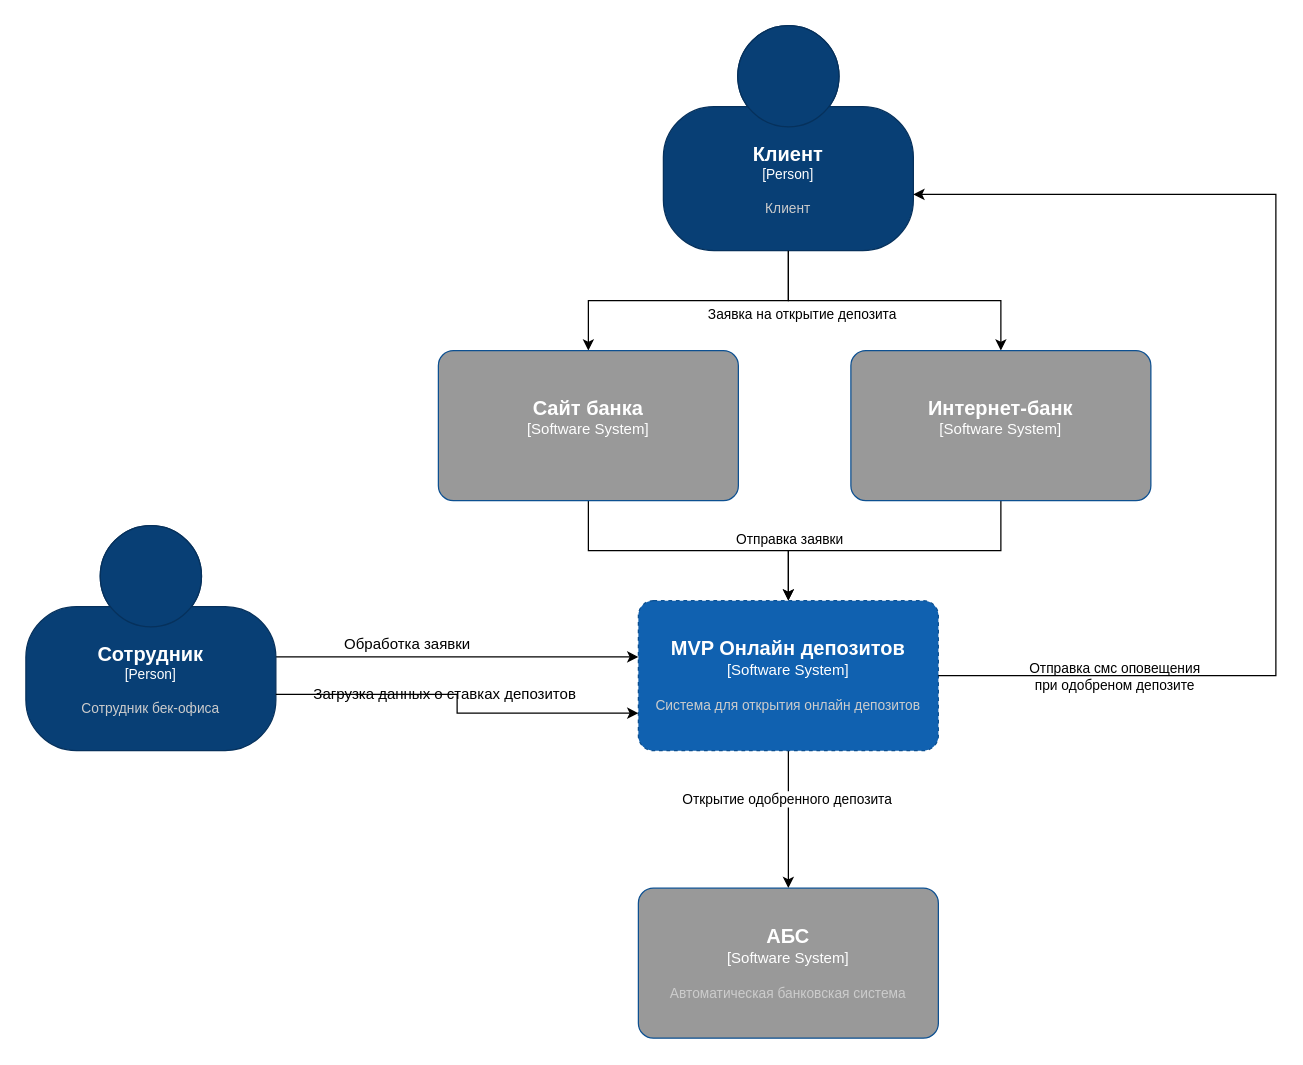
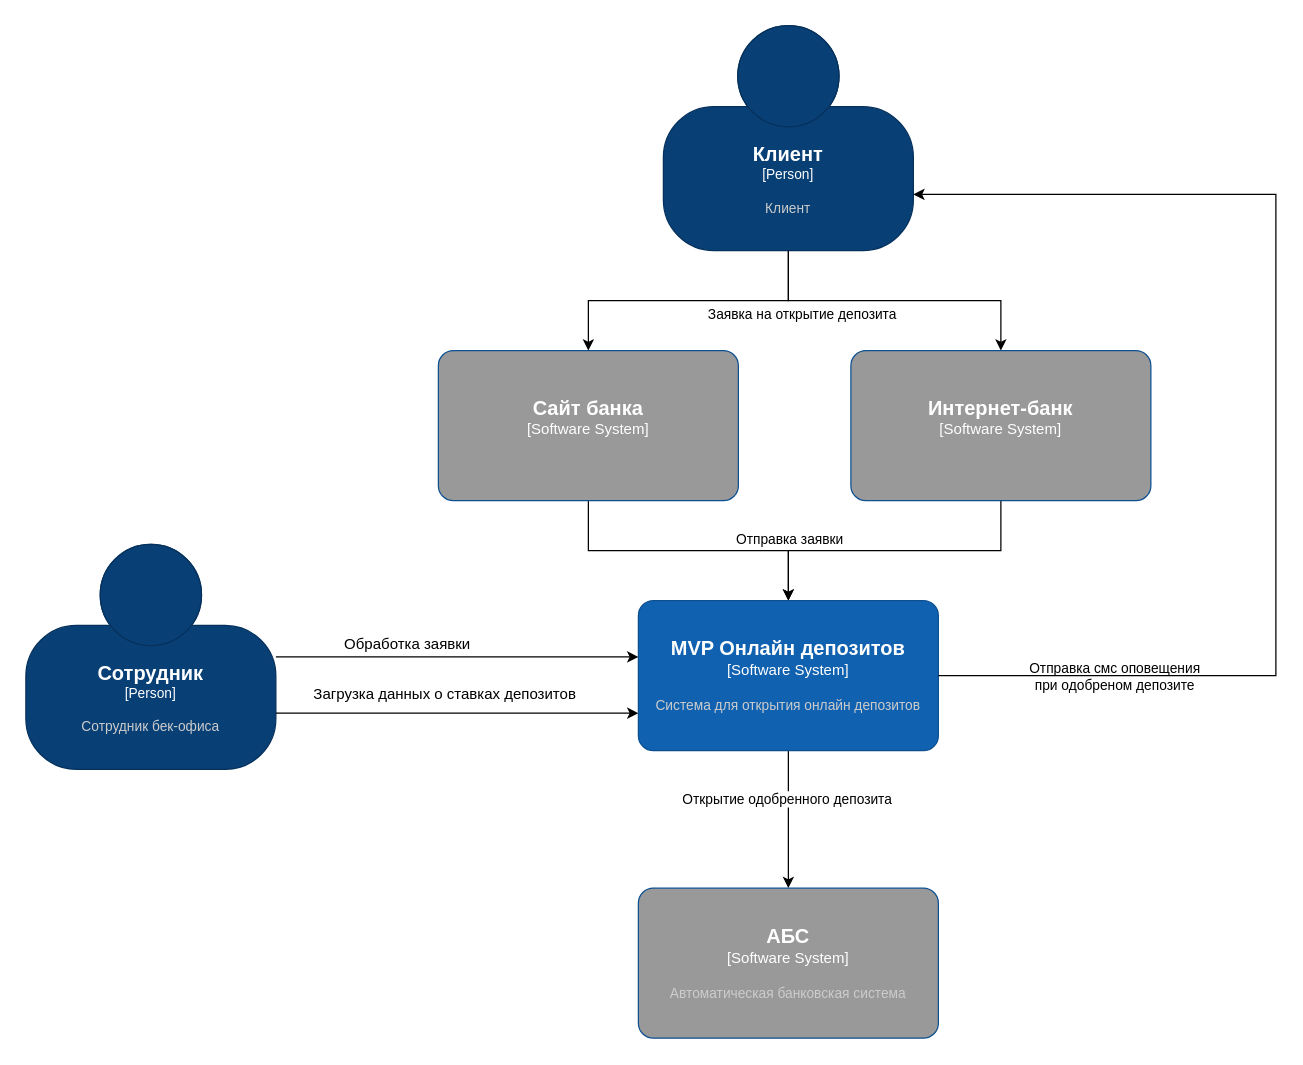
(151, 638) -> (151, 657)
(788, 676) -> (788, 676)
